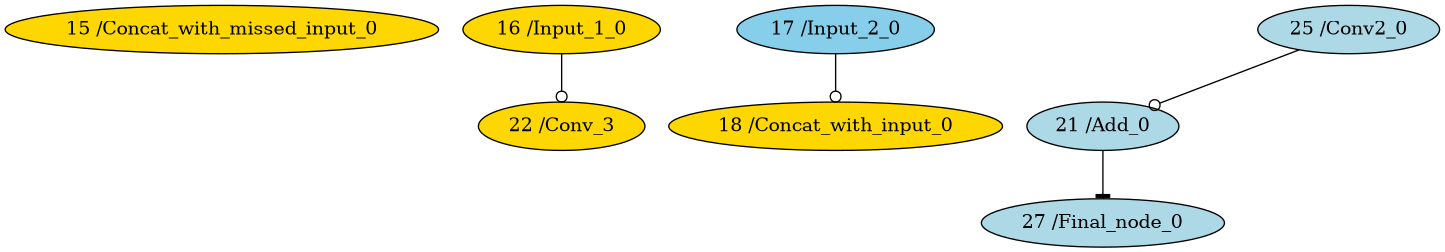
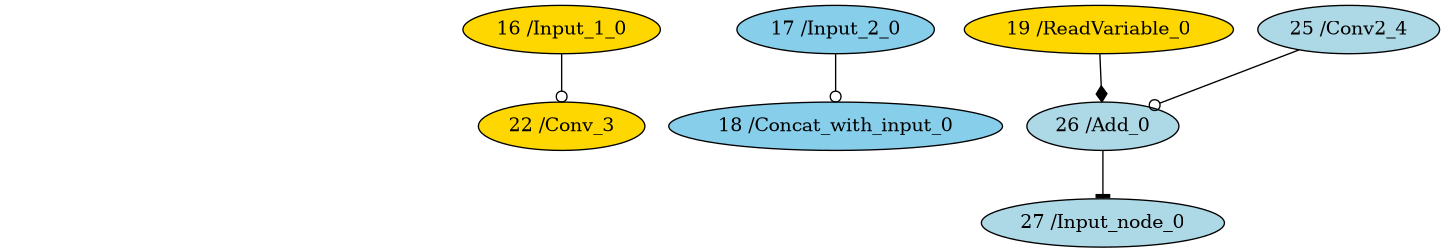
(222, 30) -> none
none -> (1099, 30)
(1349, 30) -> (1349, 30)
(836, 126) -> (836, 126)
(1103, 126) -> (1103, 126)
(1103, 223) -> (1103, 223)
